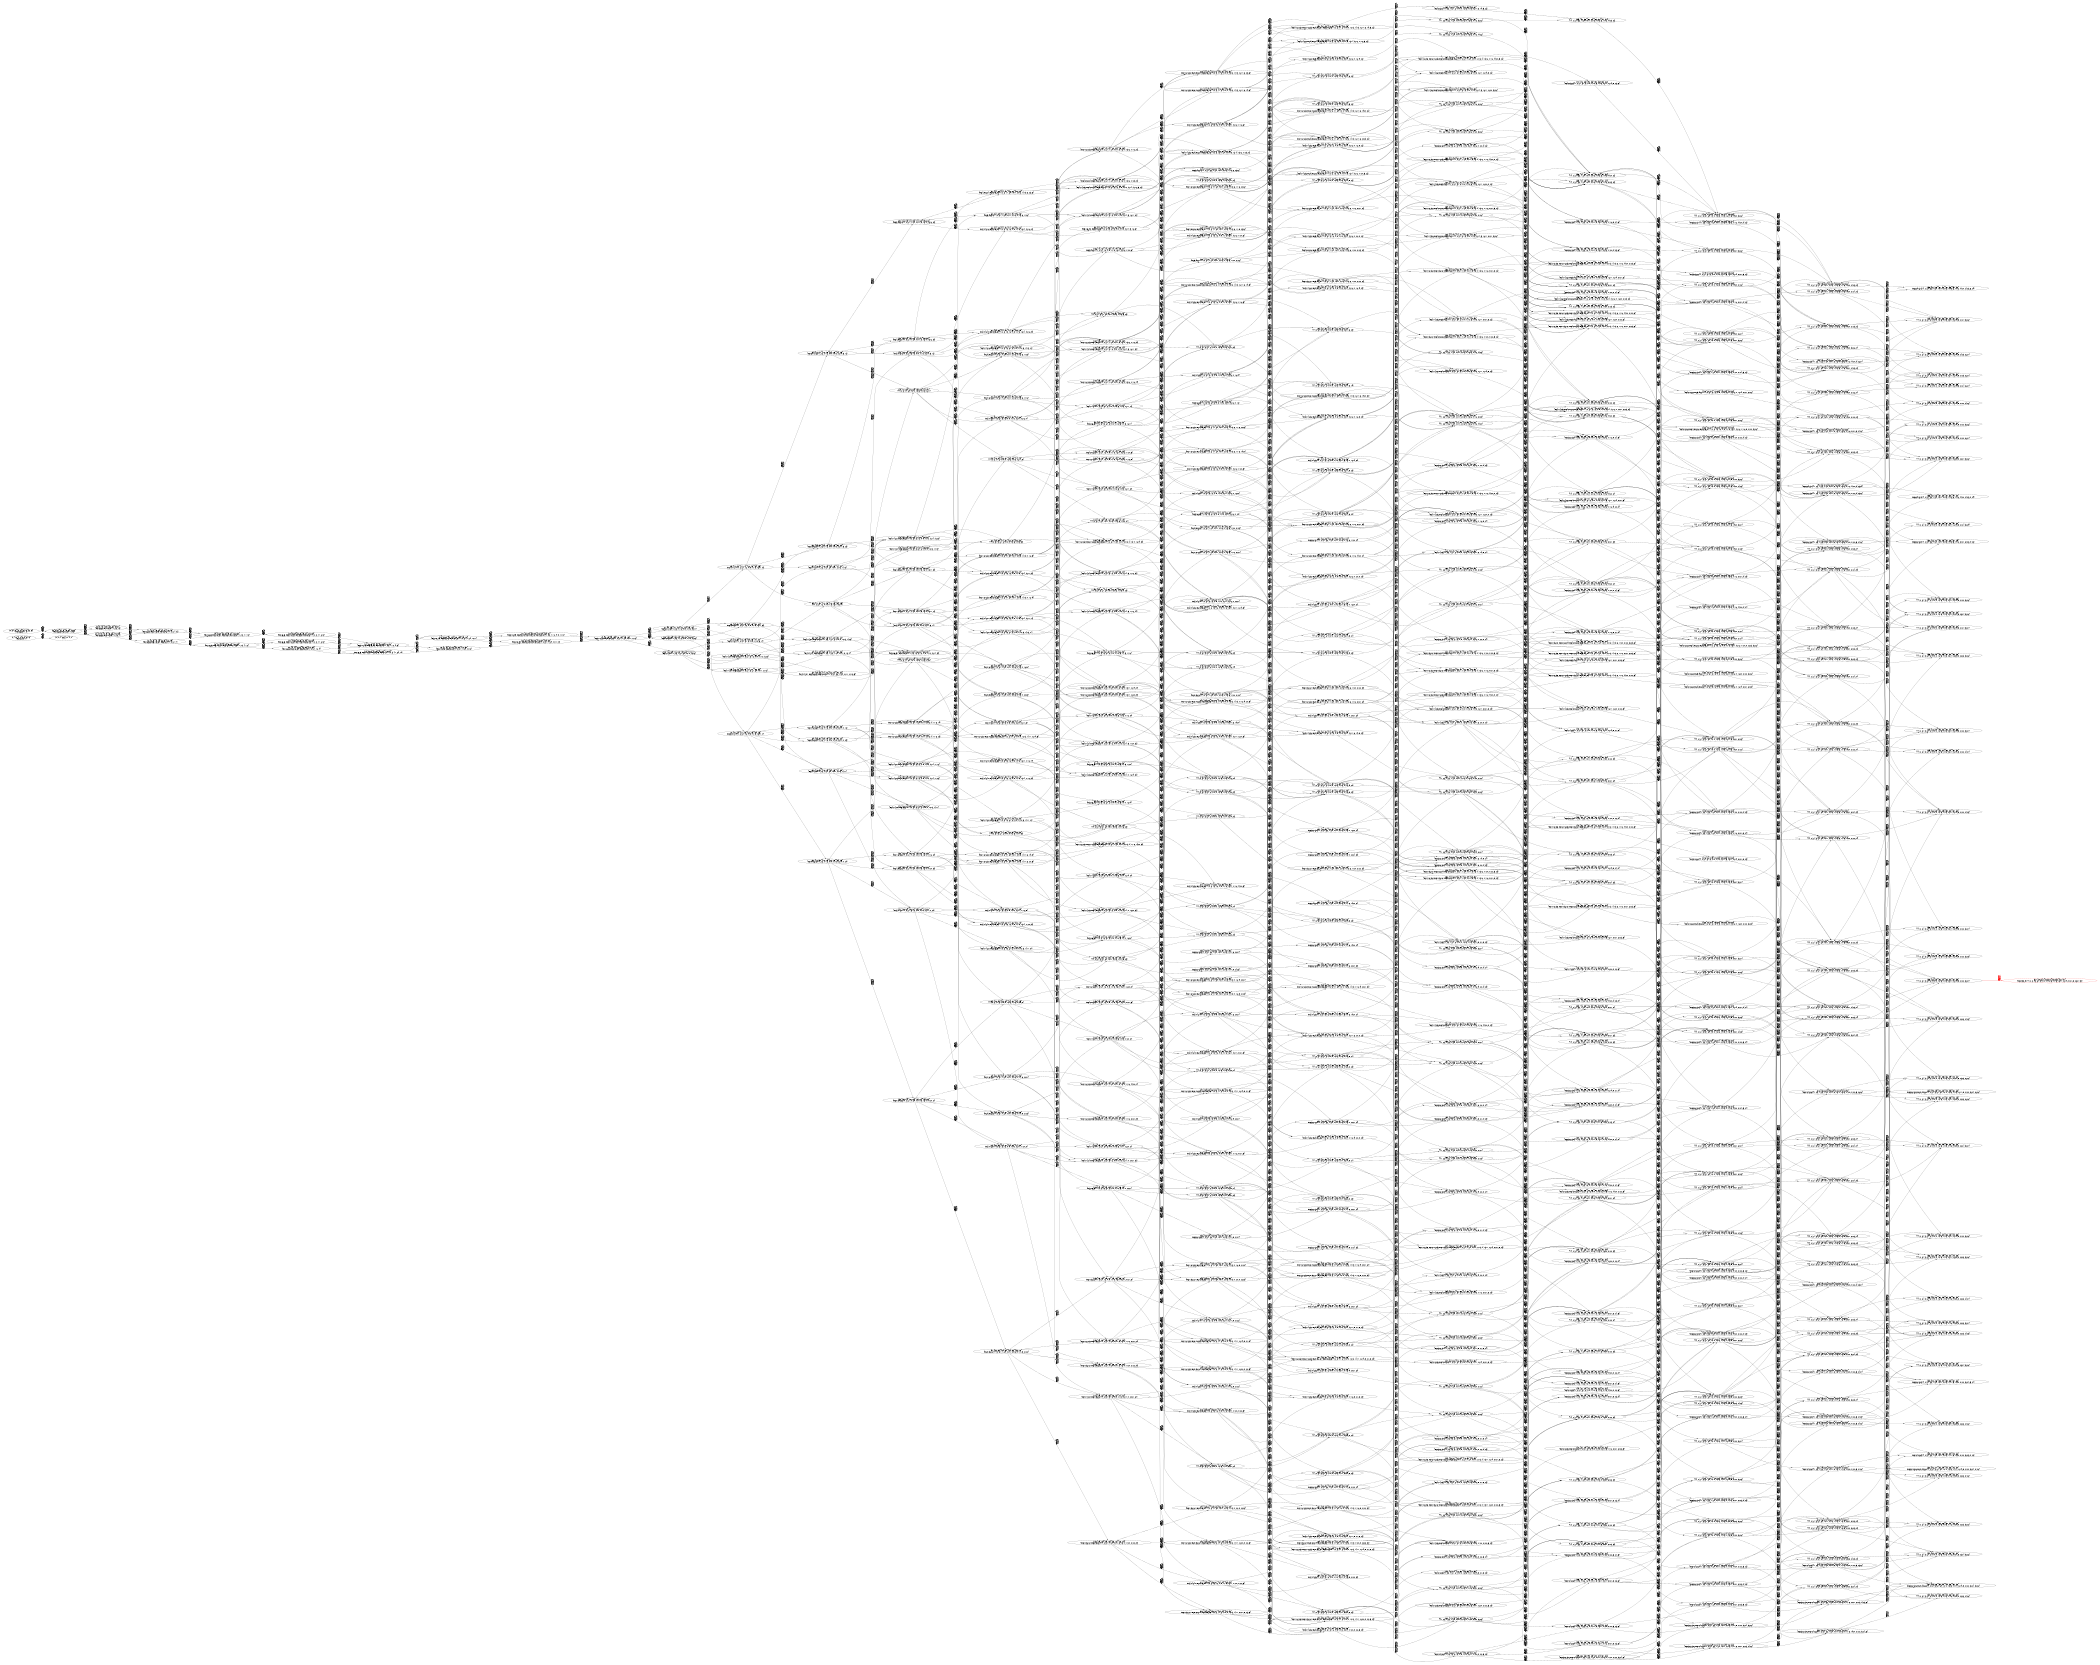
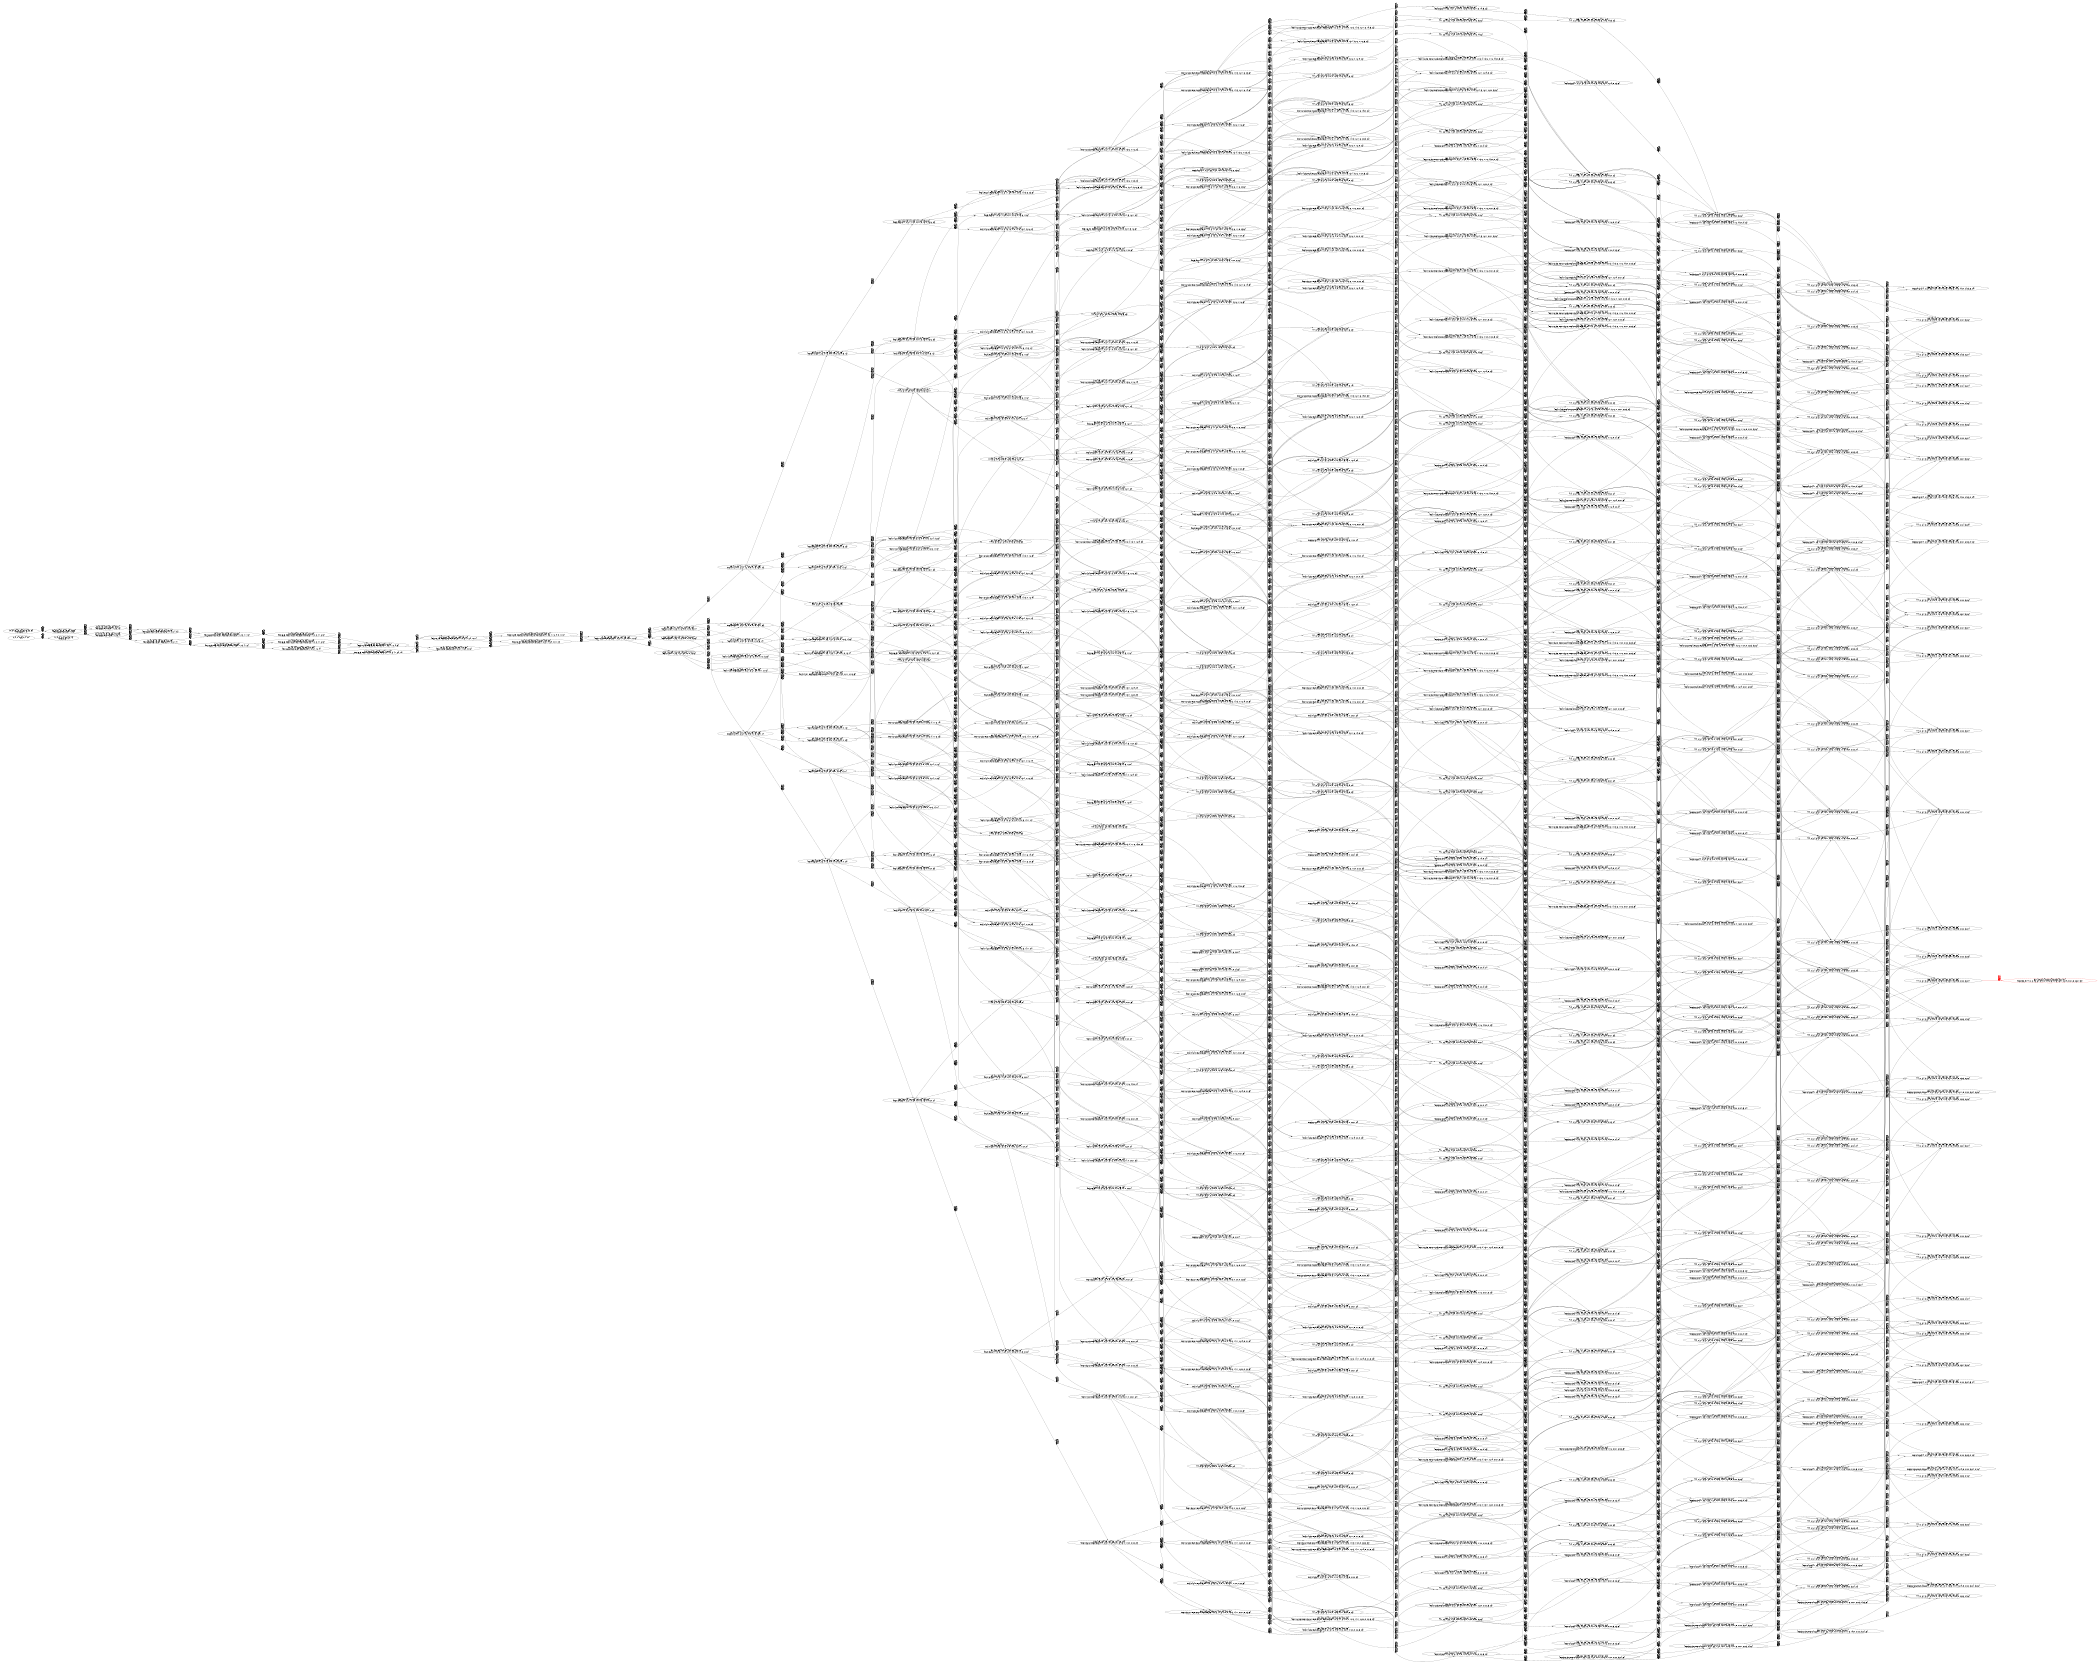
(43, 638) -> (42, 638)
